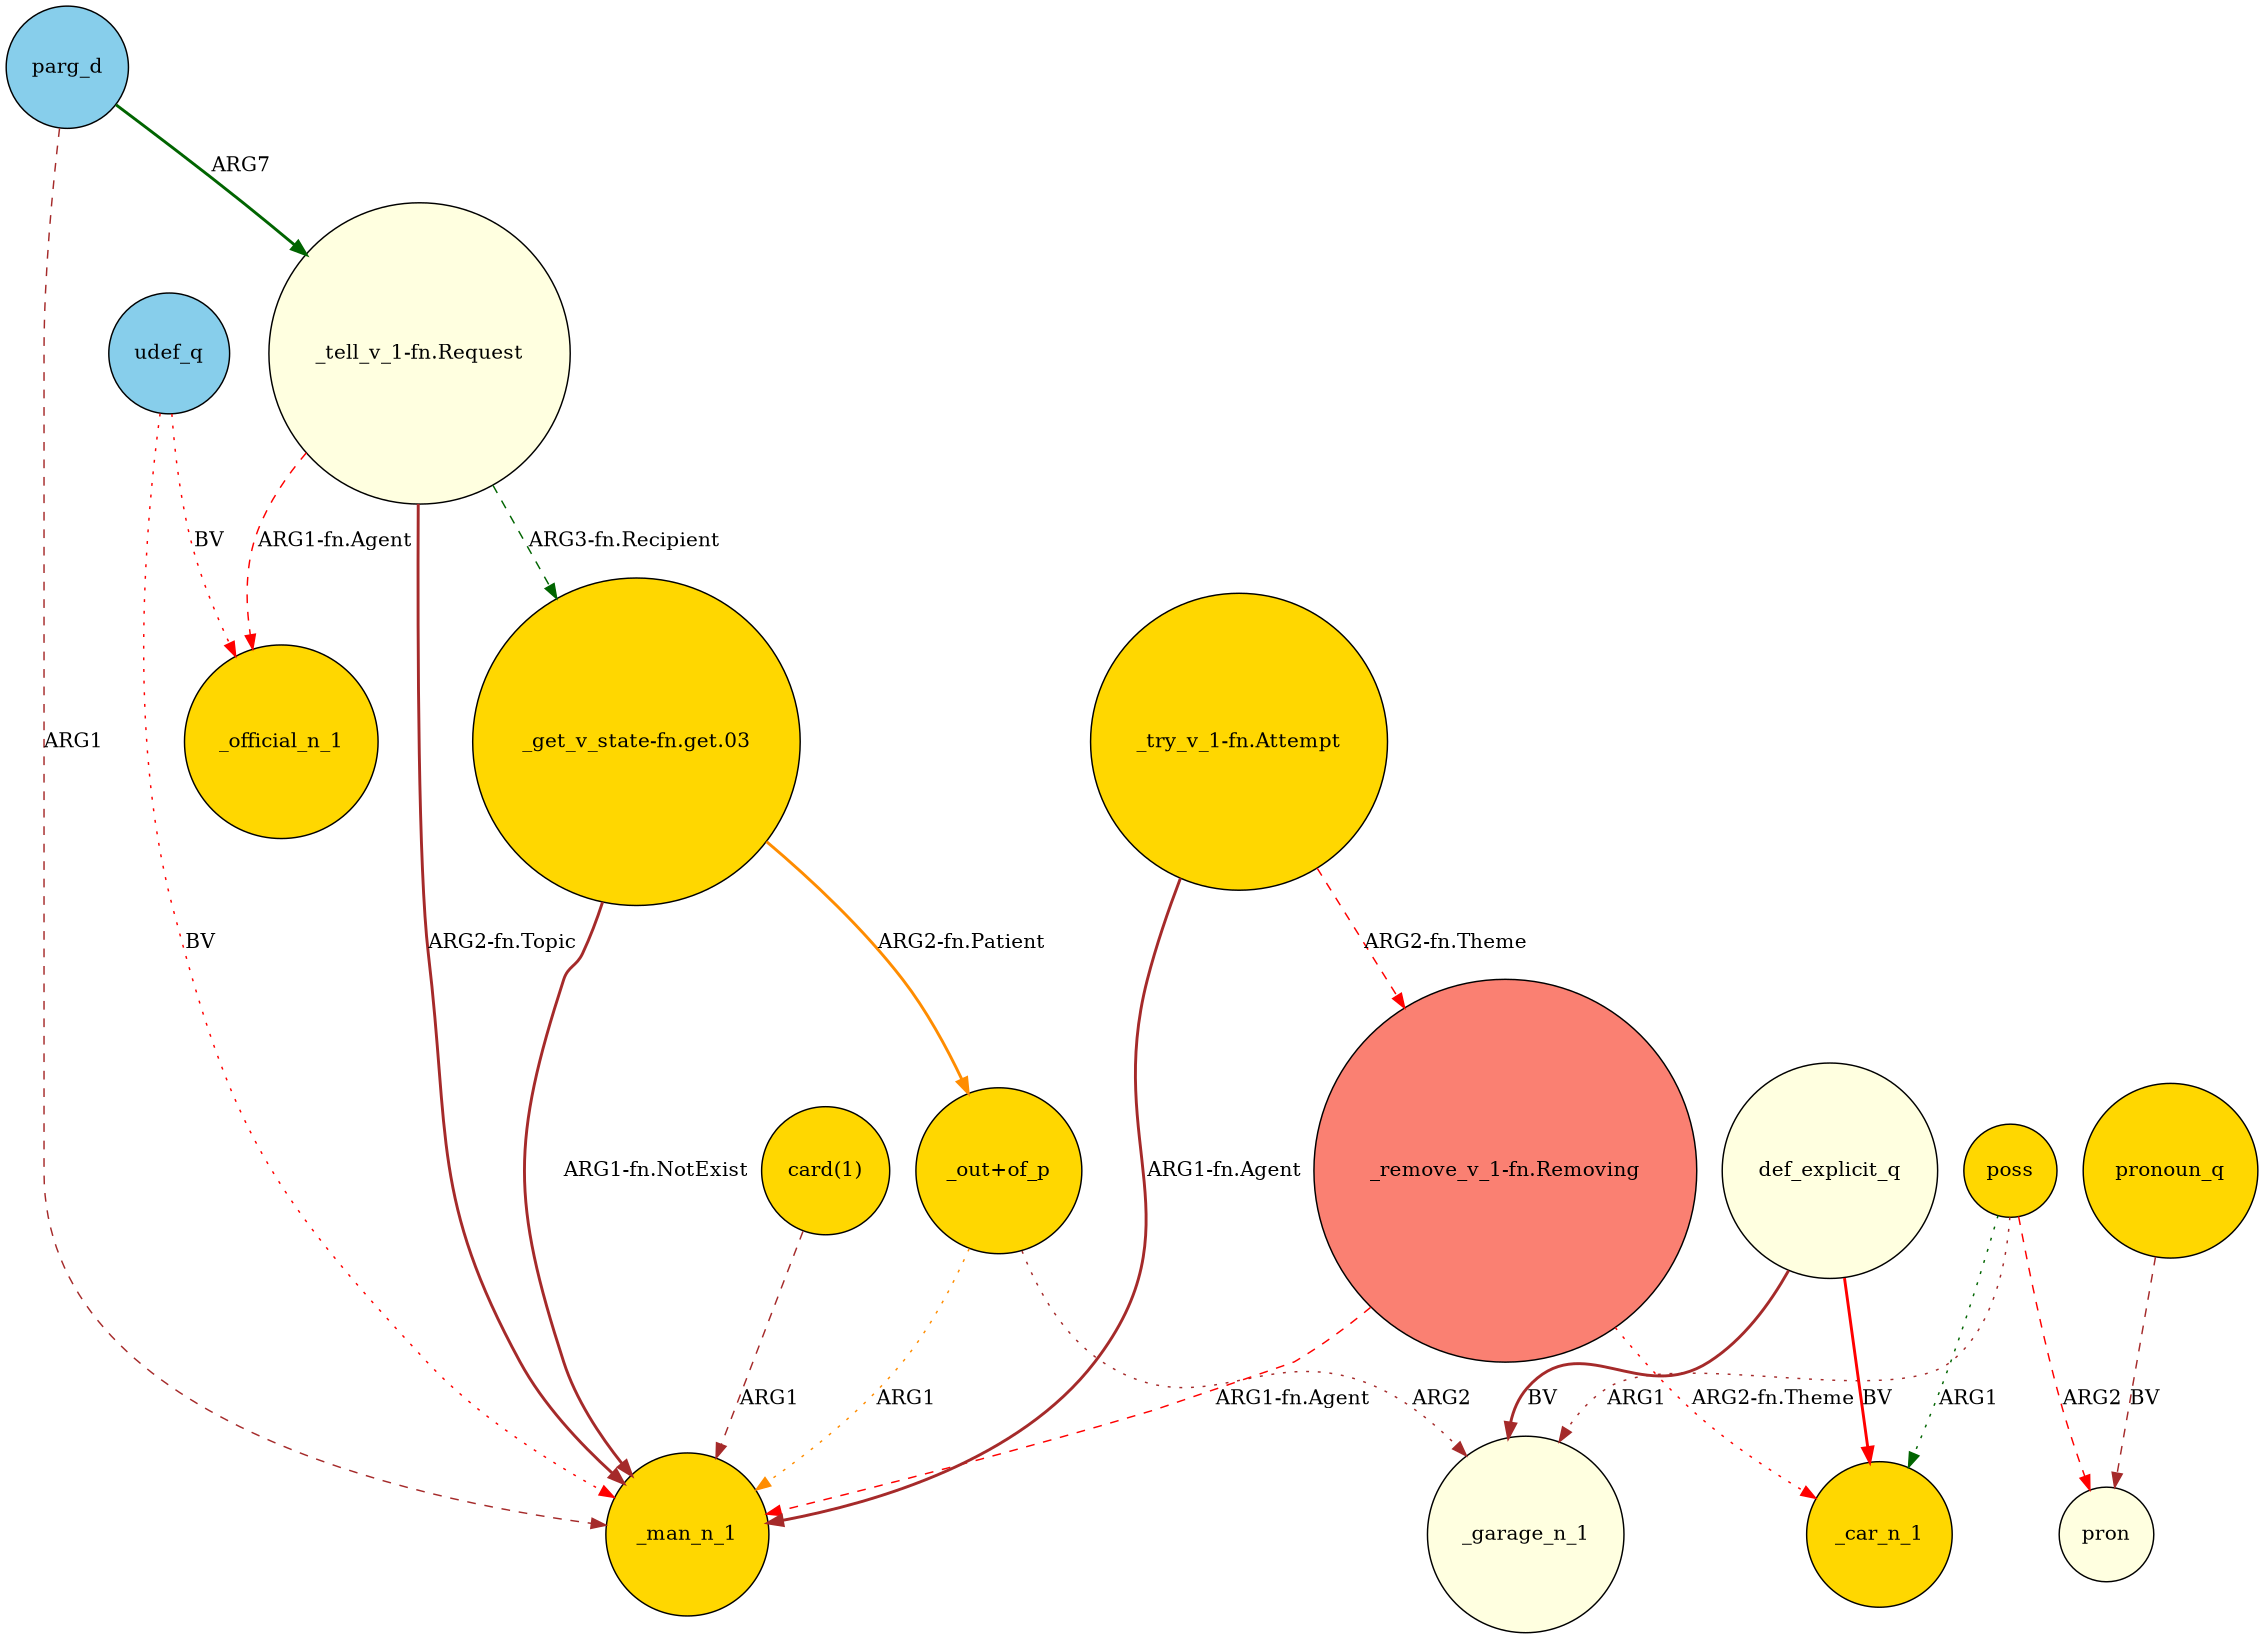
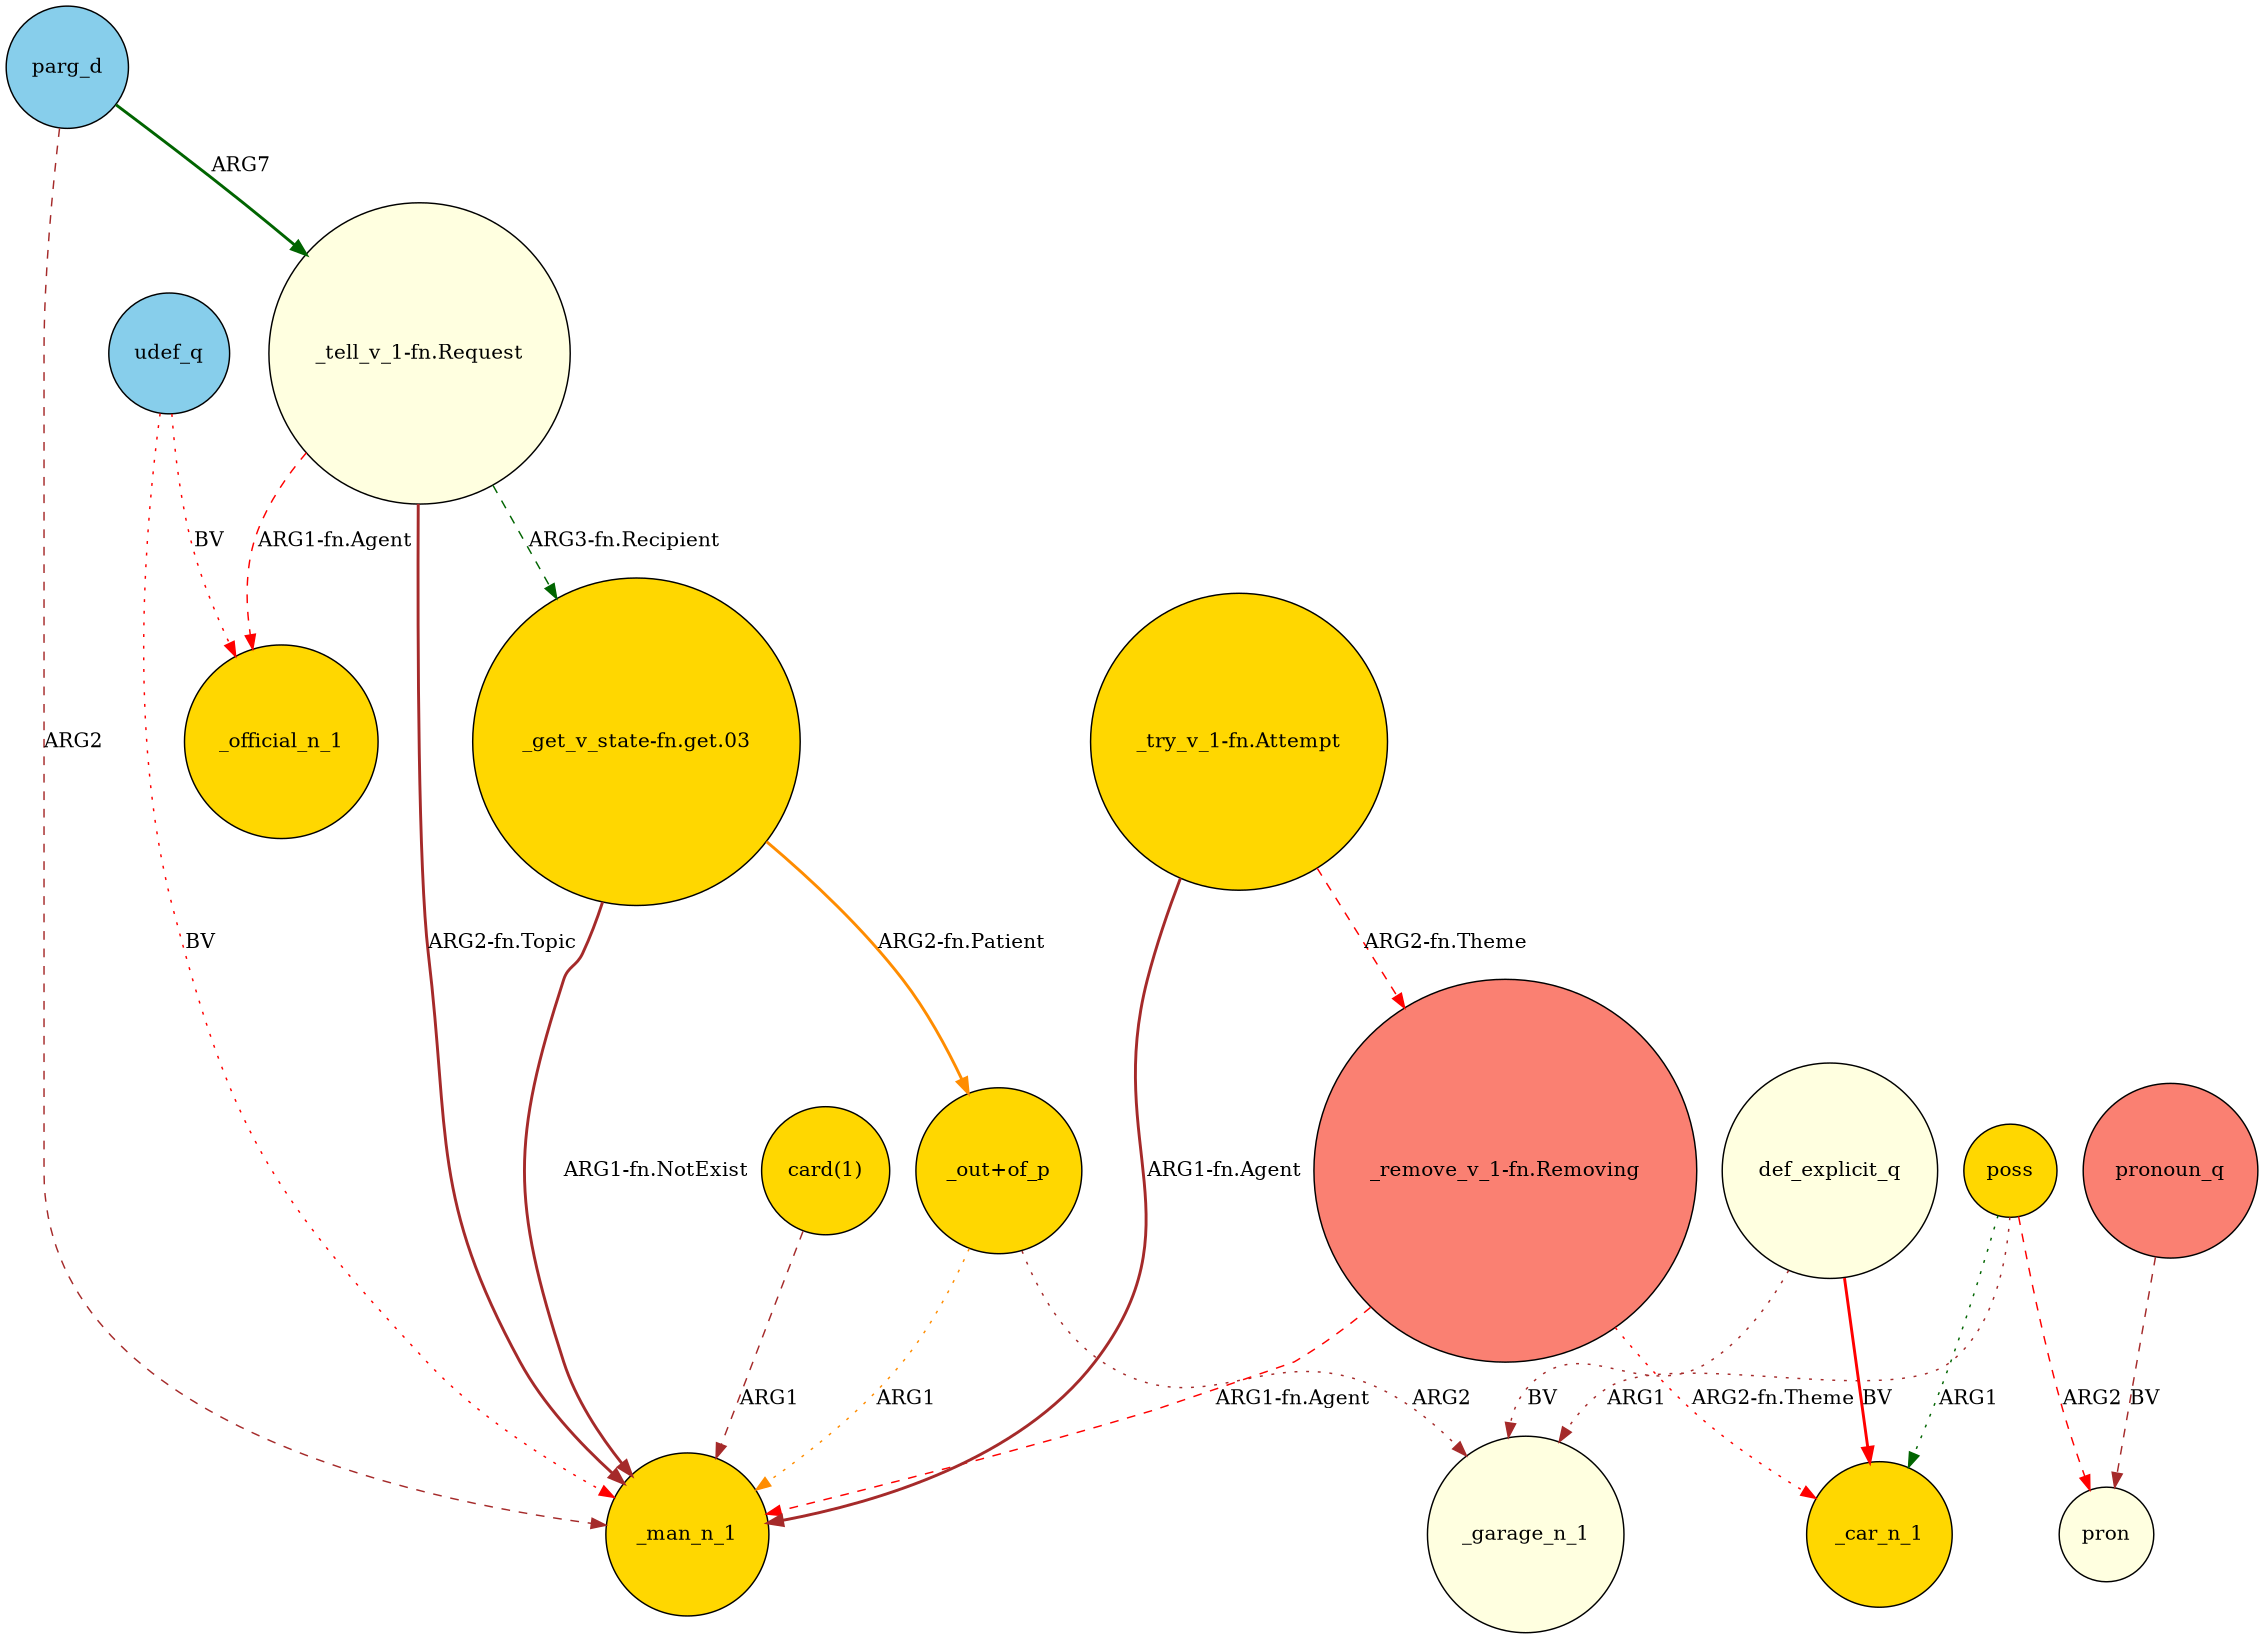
(74, 742) -> (74, 742)
(2171, 1171) -> (2171, 1171)
(1622, 1370) -> (1622, 1370)
